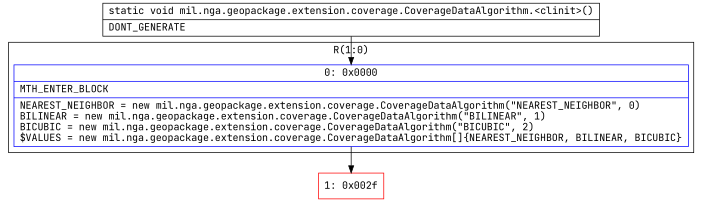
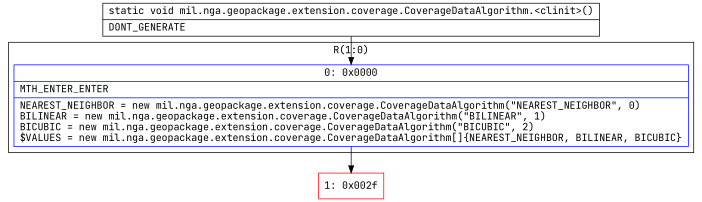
(64, 89) -> (64, 89)
